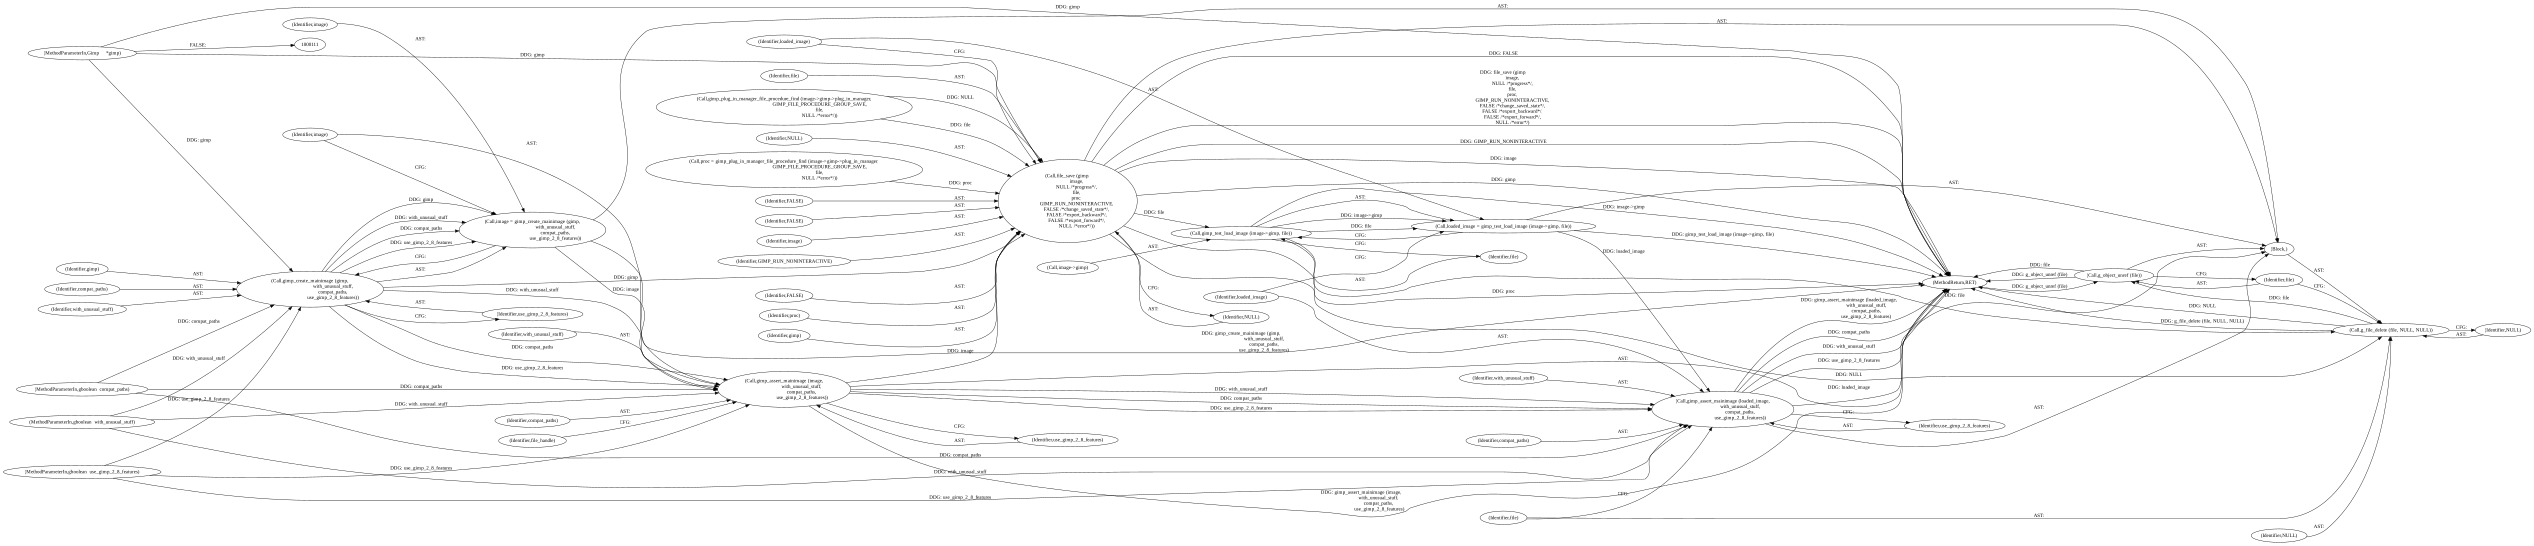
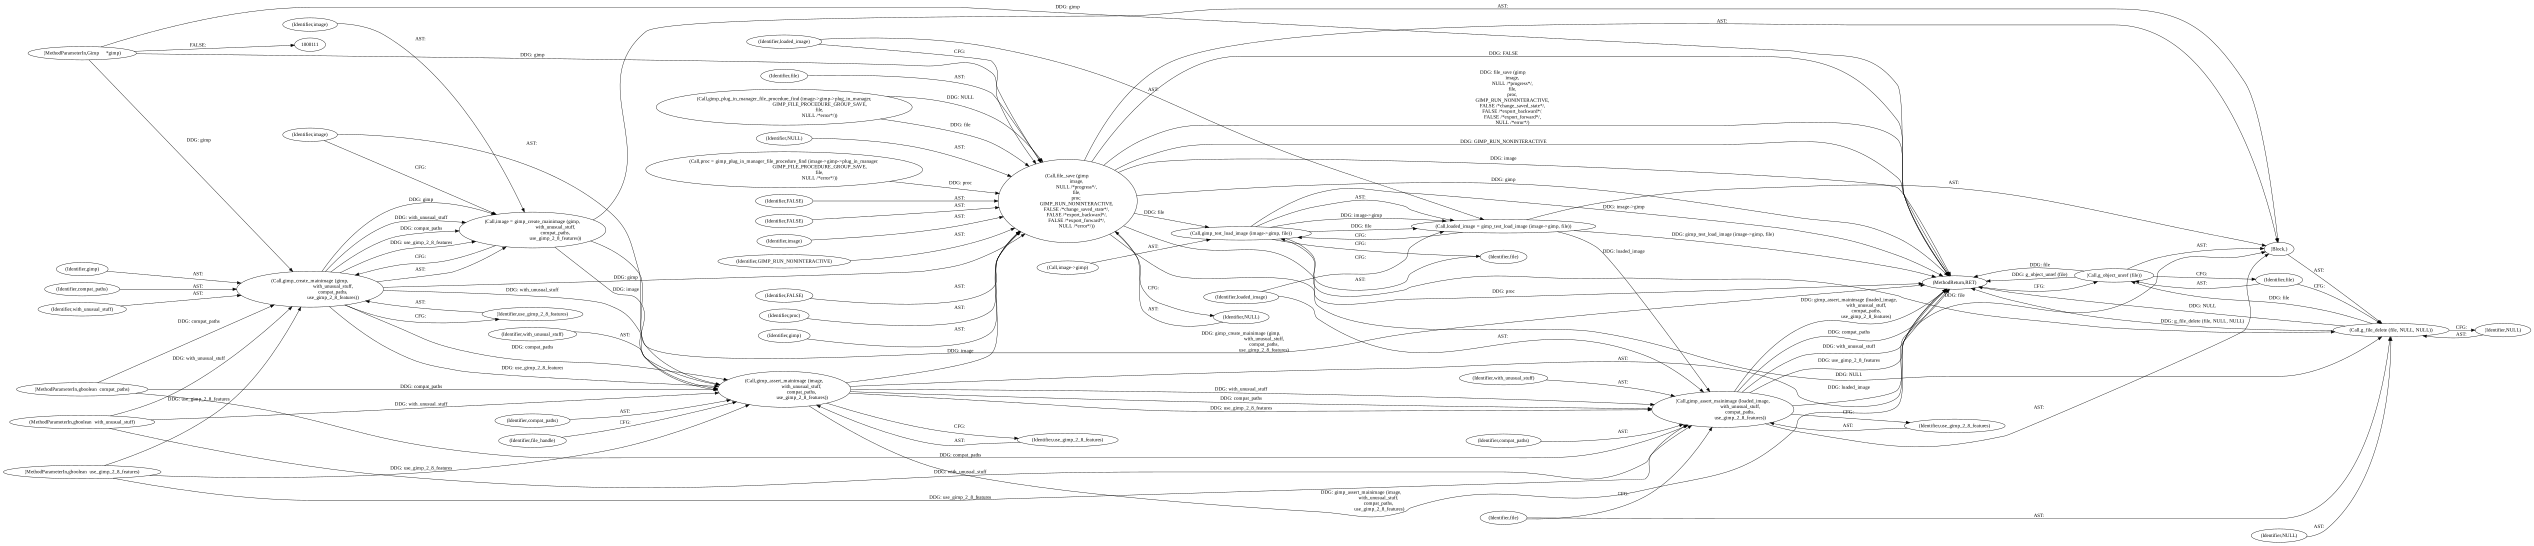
(2040, 286) -> (2040, 286)
